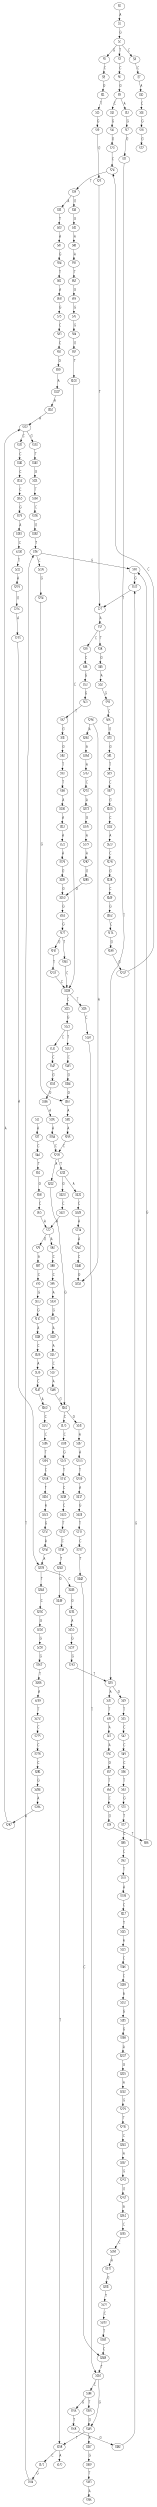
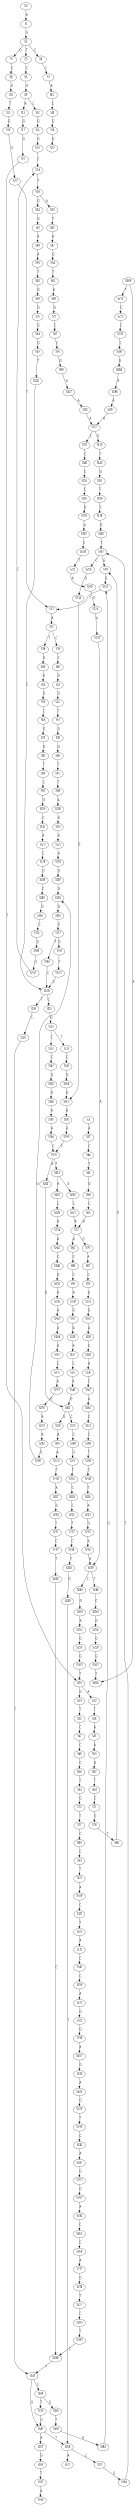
(98, 1004) -> (57, 1292)
(38, 1691) -> (133, 991)
